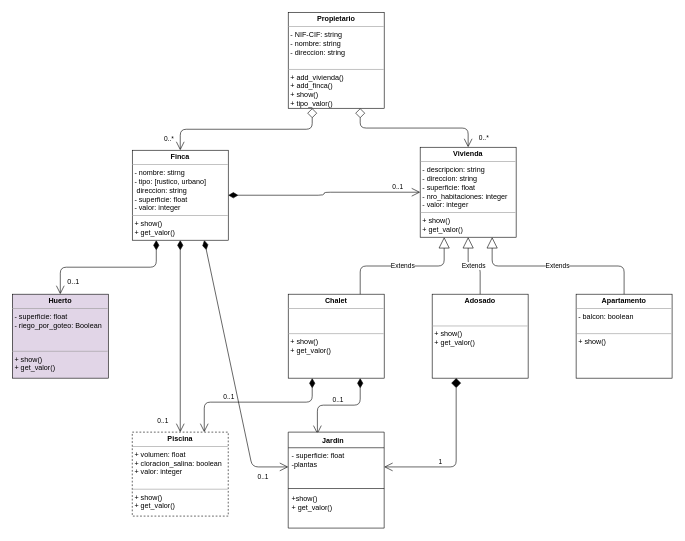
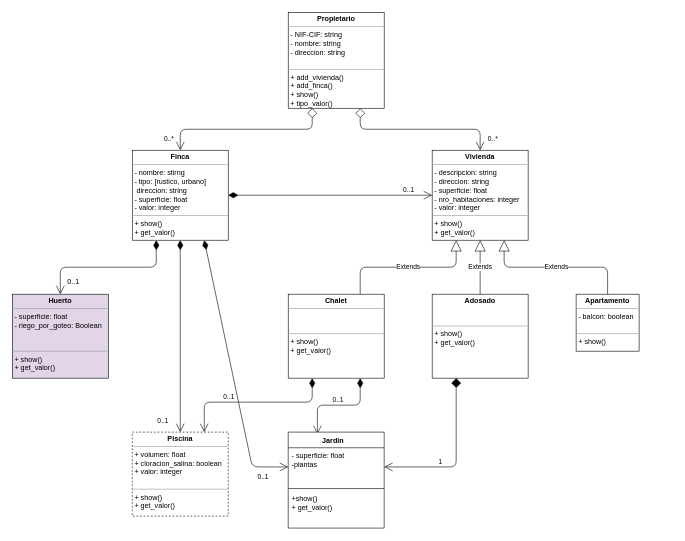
(468, 192) -> (480, 195)
(624, 336) -> (608, 323)
